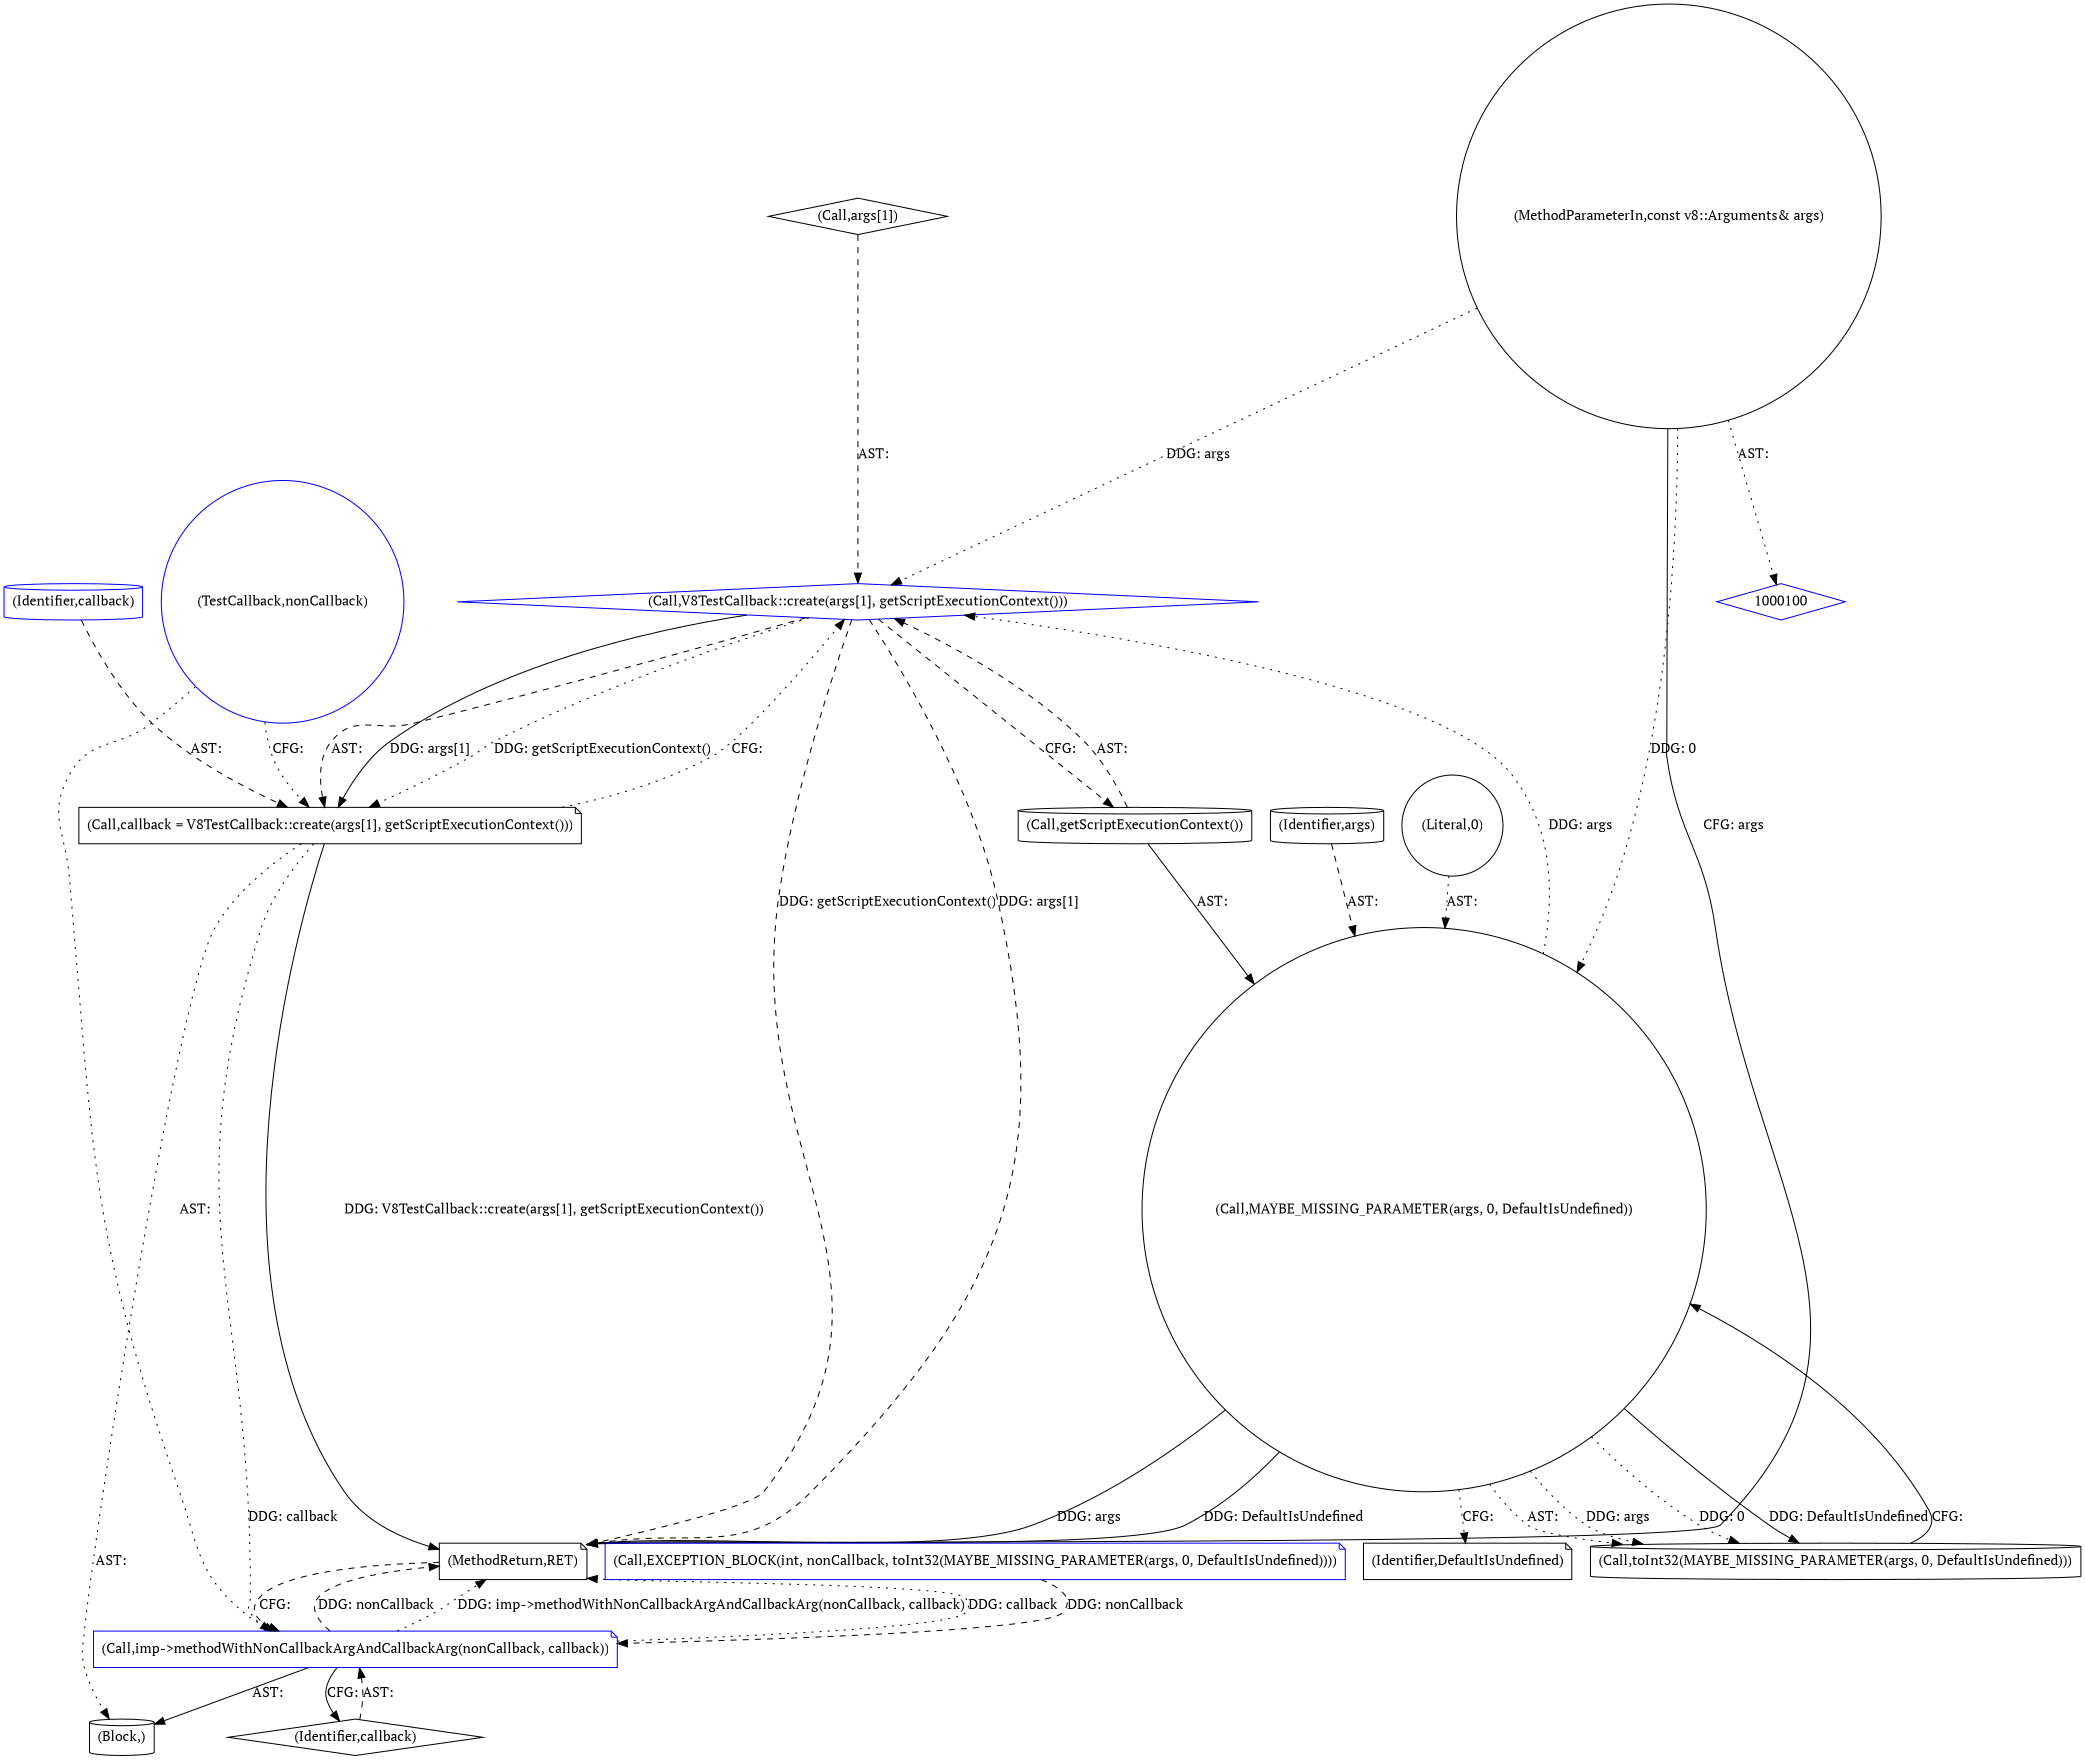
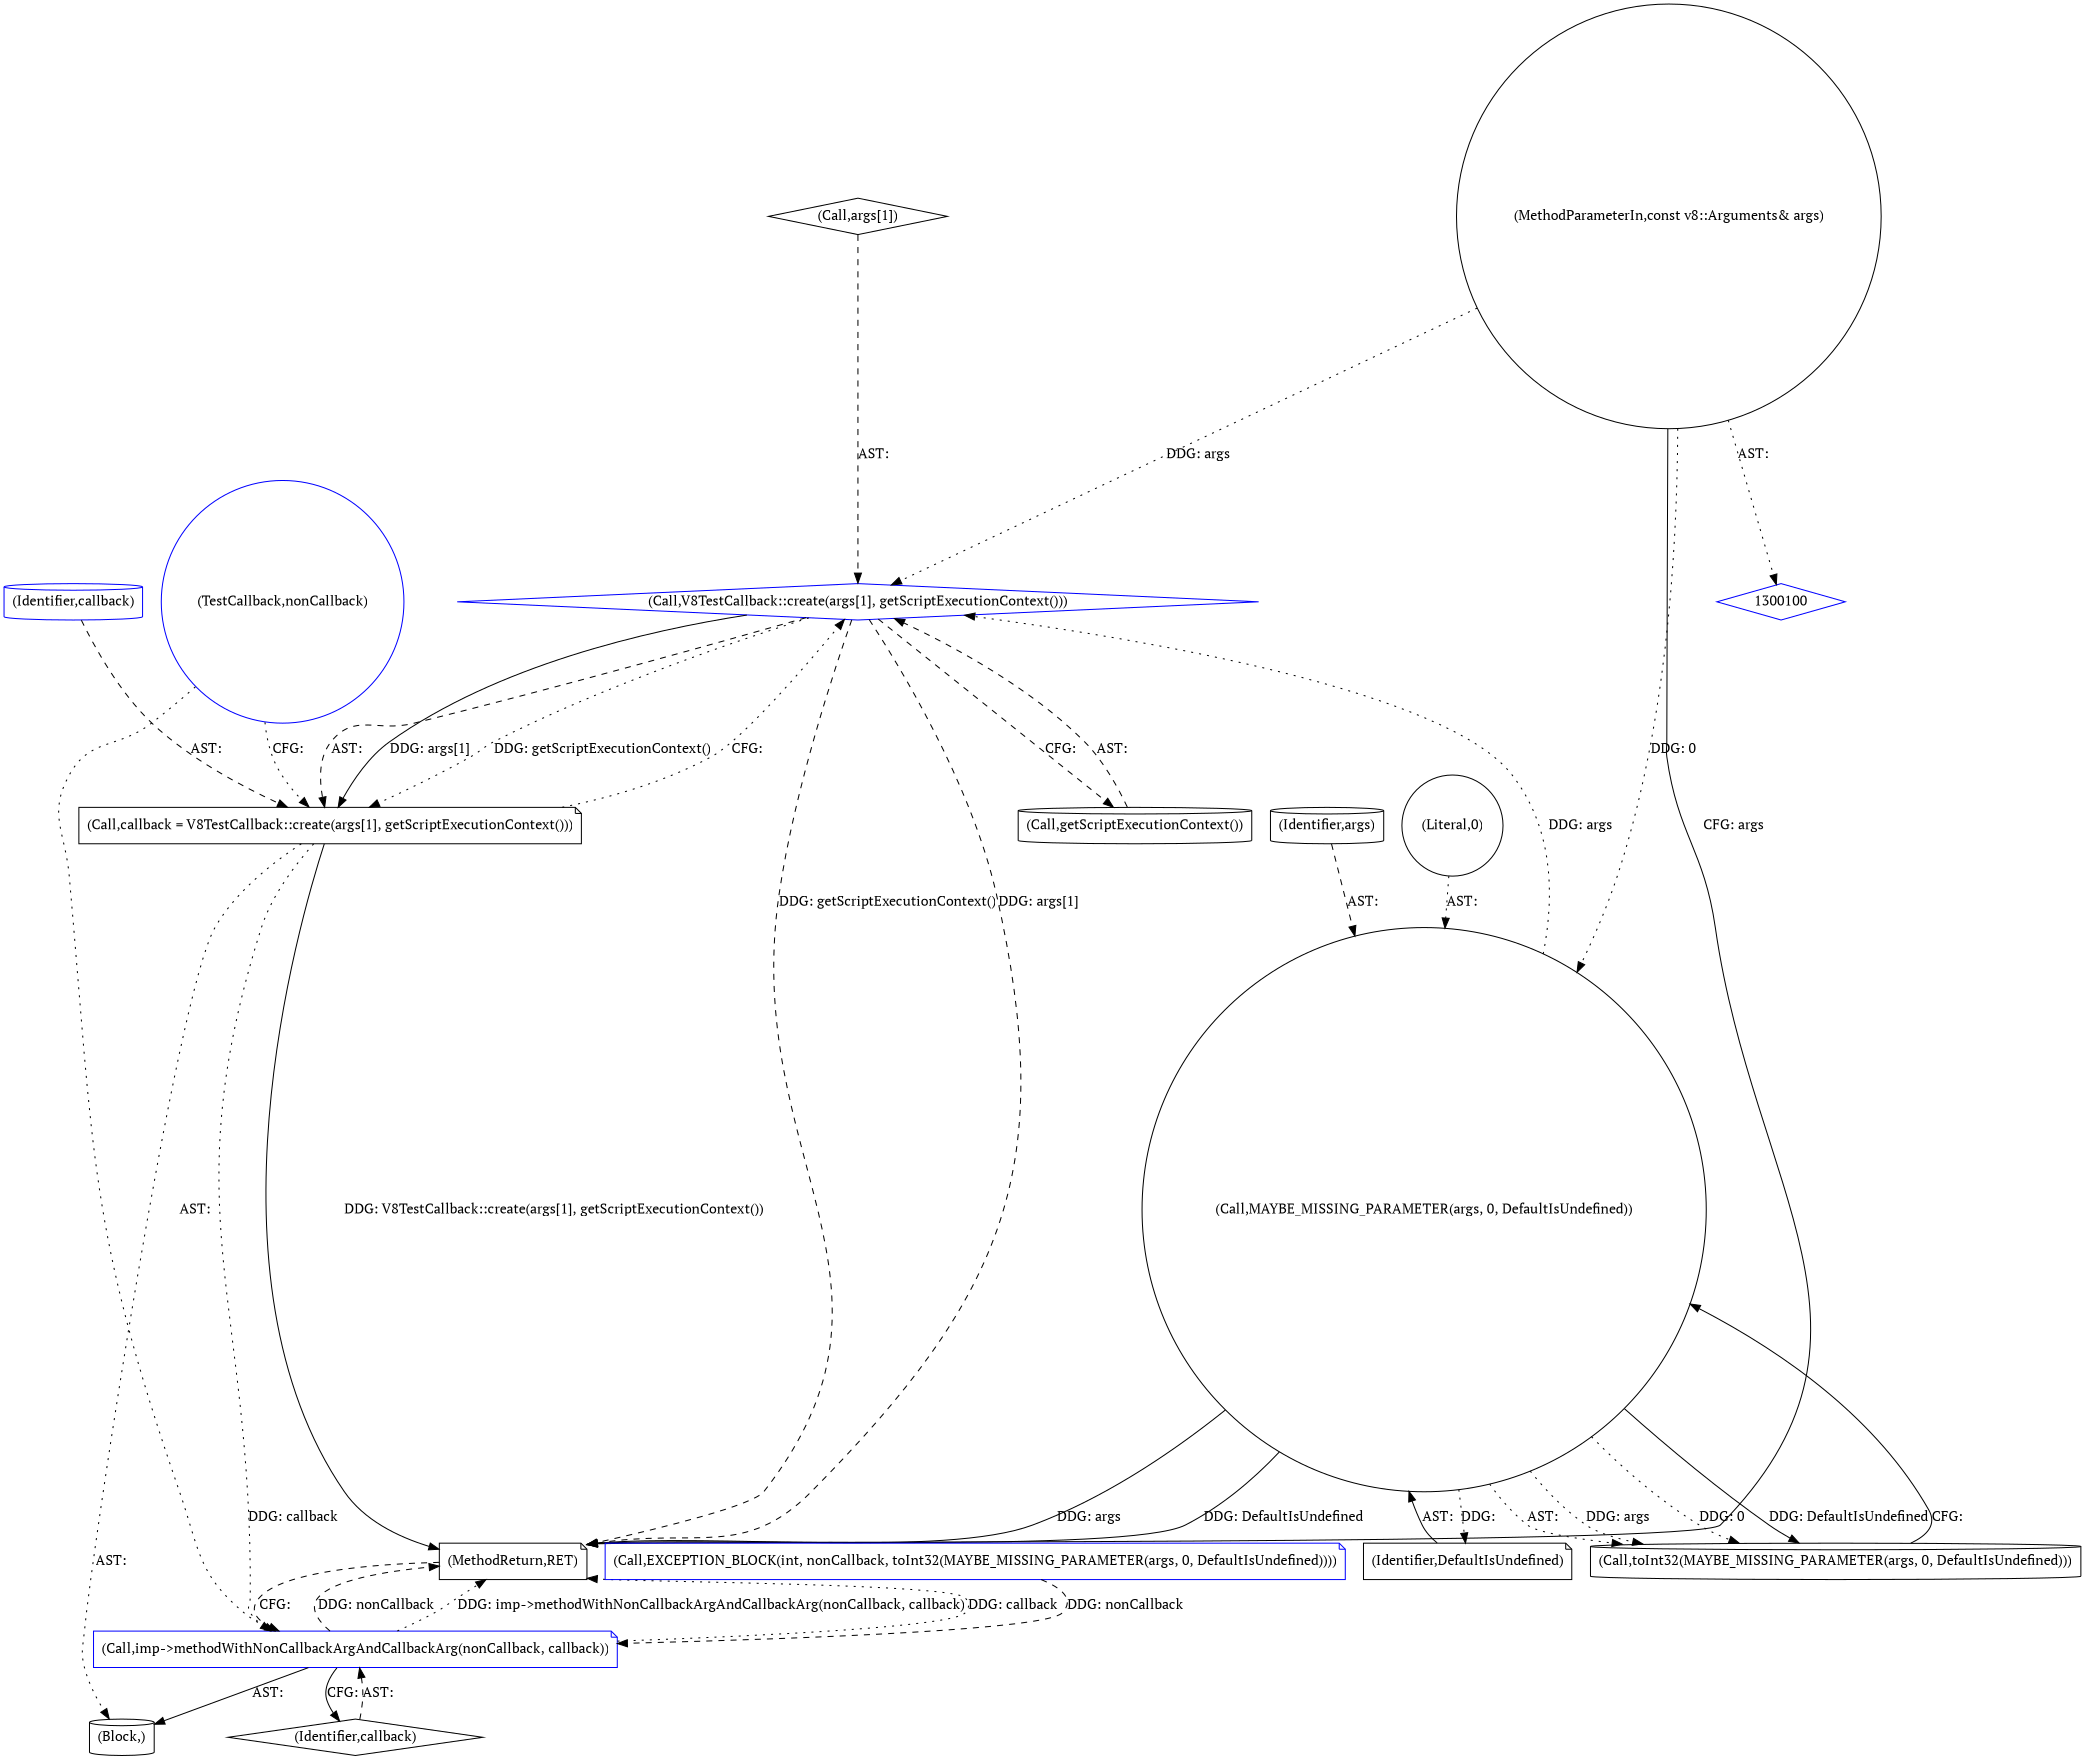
(1781, 602) -> (1781, 602)
(1198, 910) -> (1422, 1524)
(1480, 1517) -> (1480, 1517)
